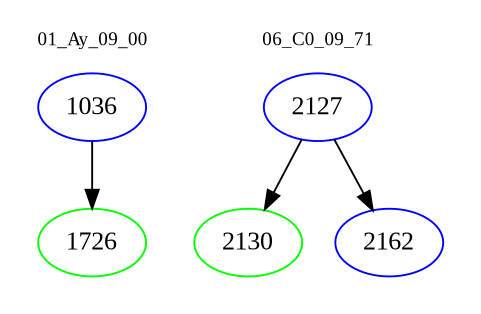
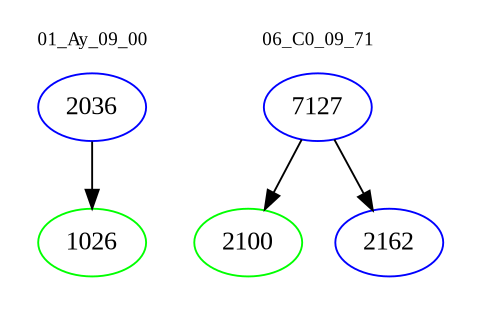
(92, 107) -> (92, 107)
(318, 107) -> (318, 107)
(92, 243) -> (92, 243)
(248, 243) -> (248, 243)
